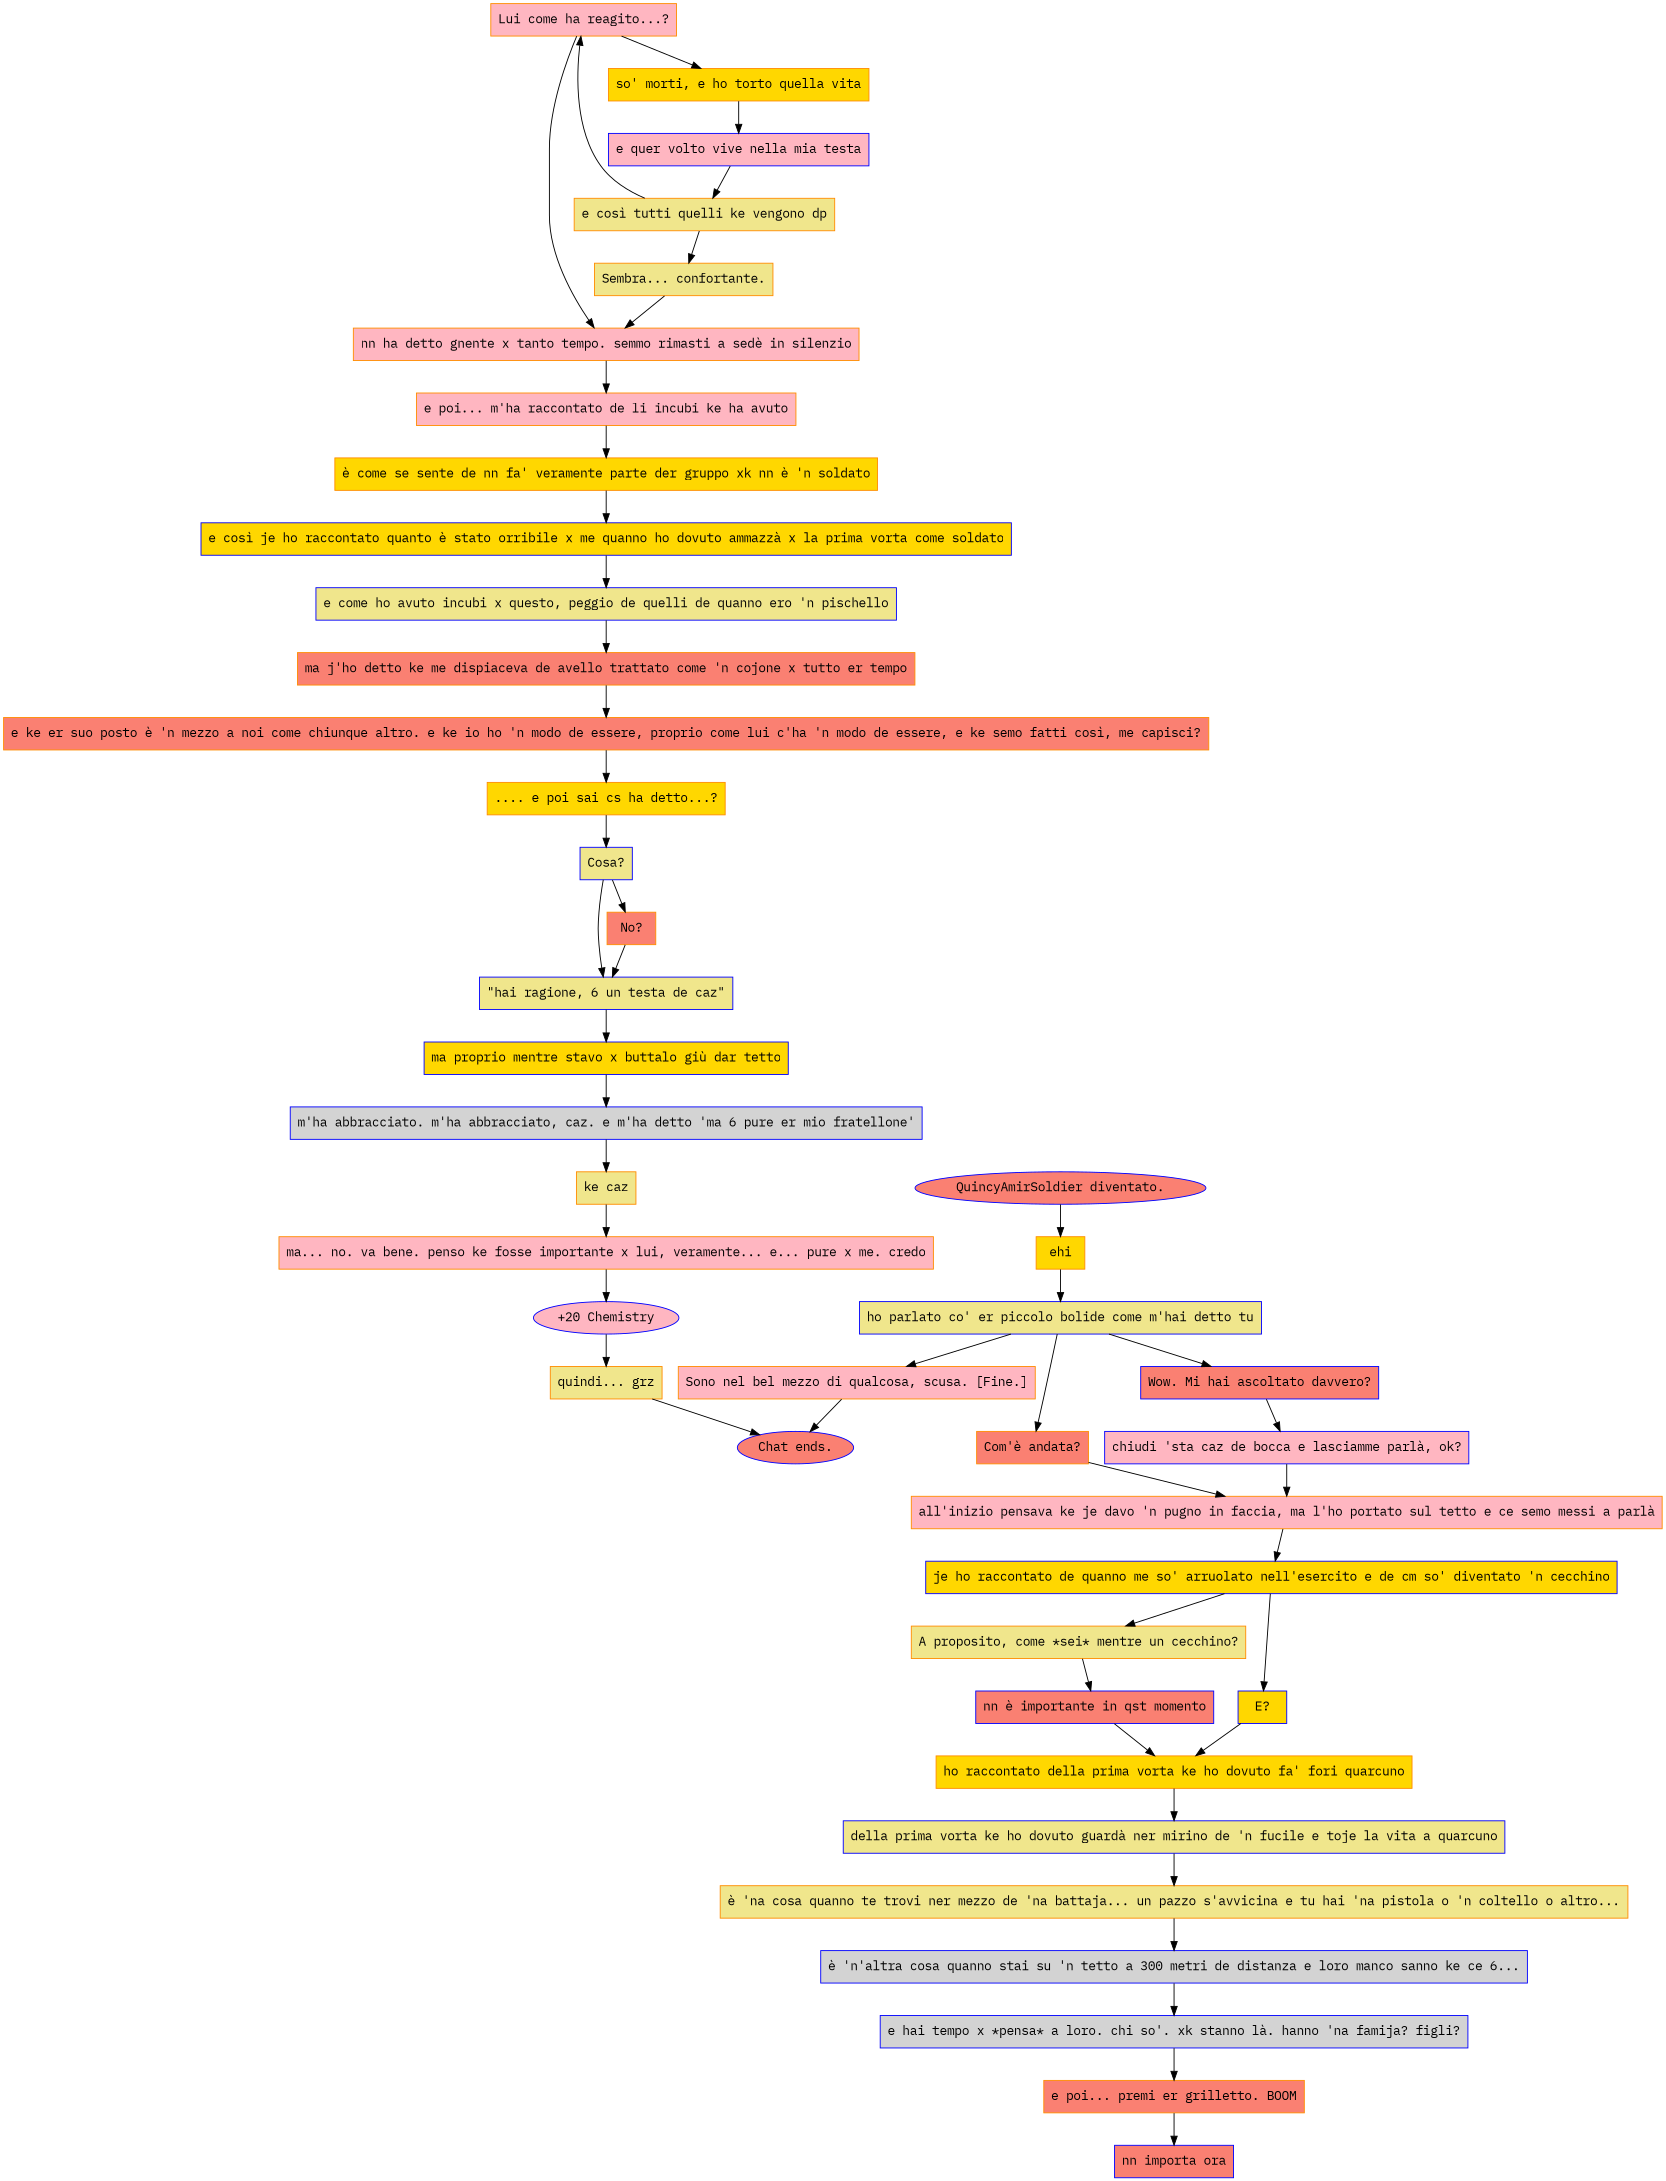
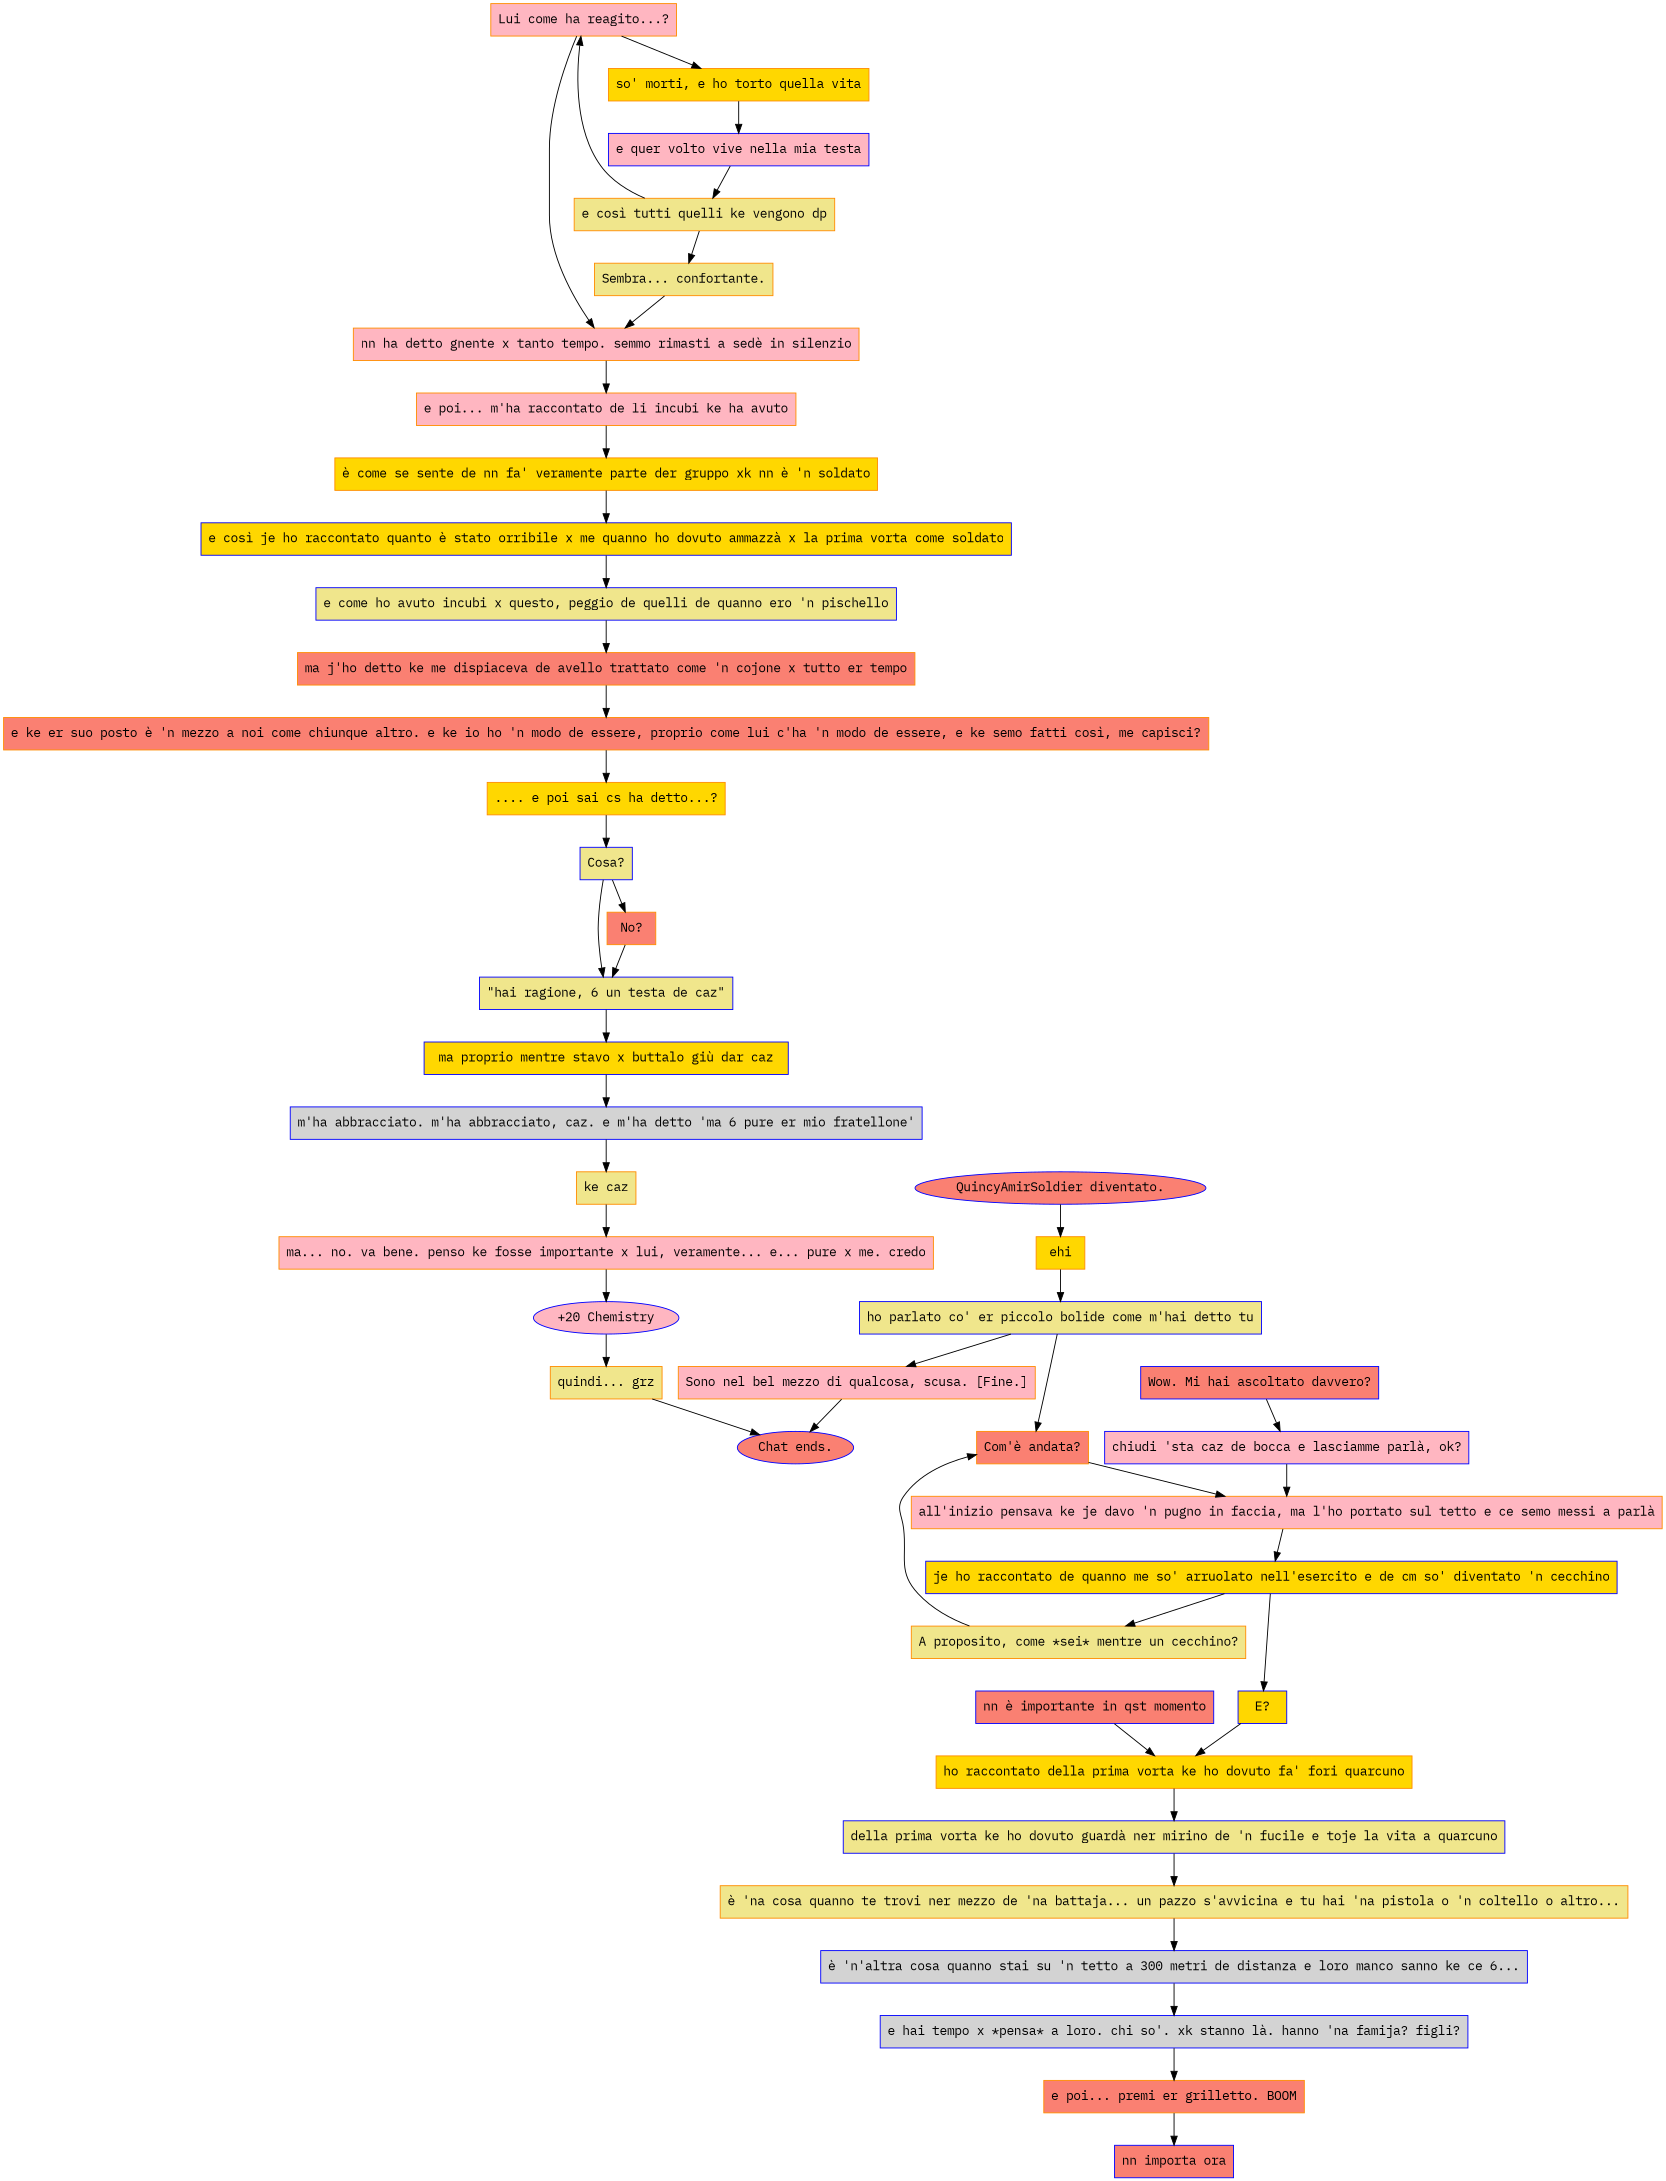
(606, 1058) -> (606, 1058)
(1156, 1349) -> none
(1086, 1670) -> (904, 1538)
